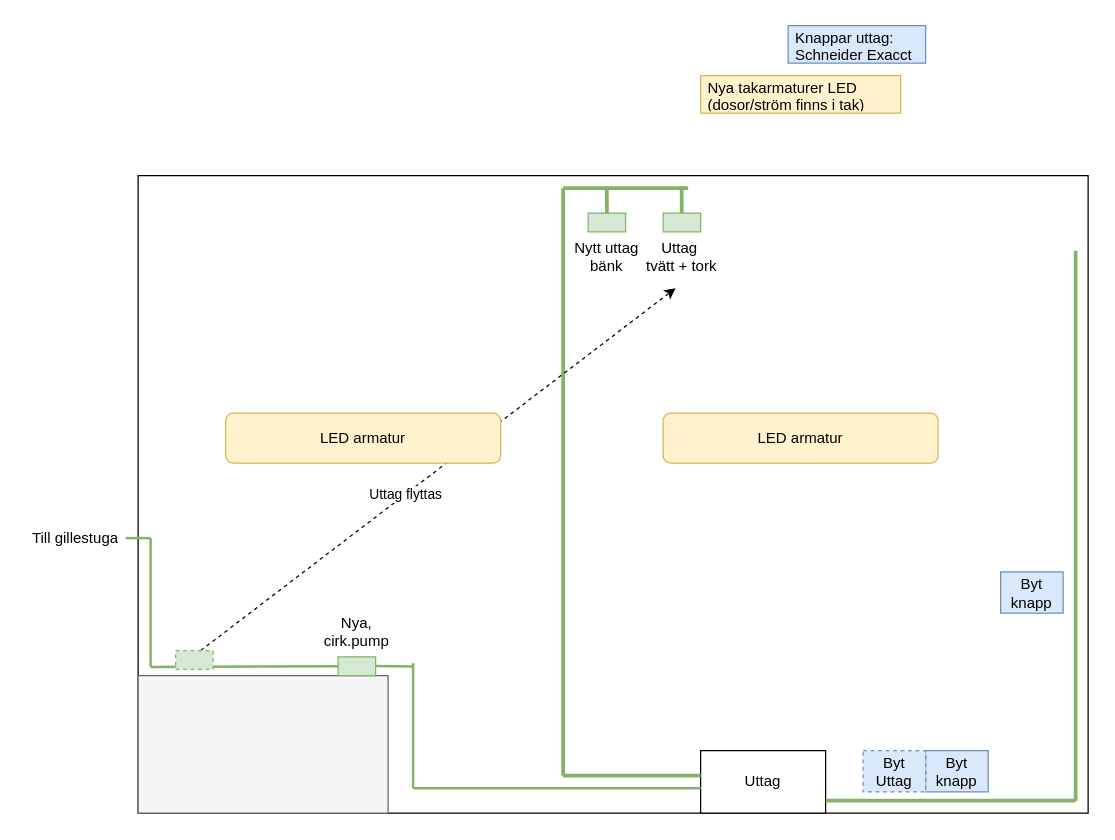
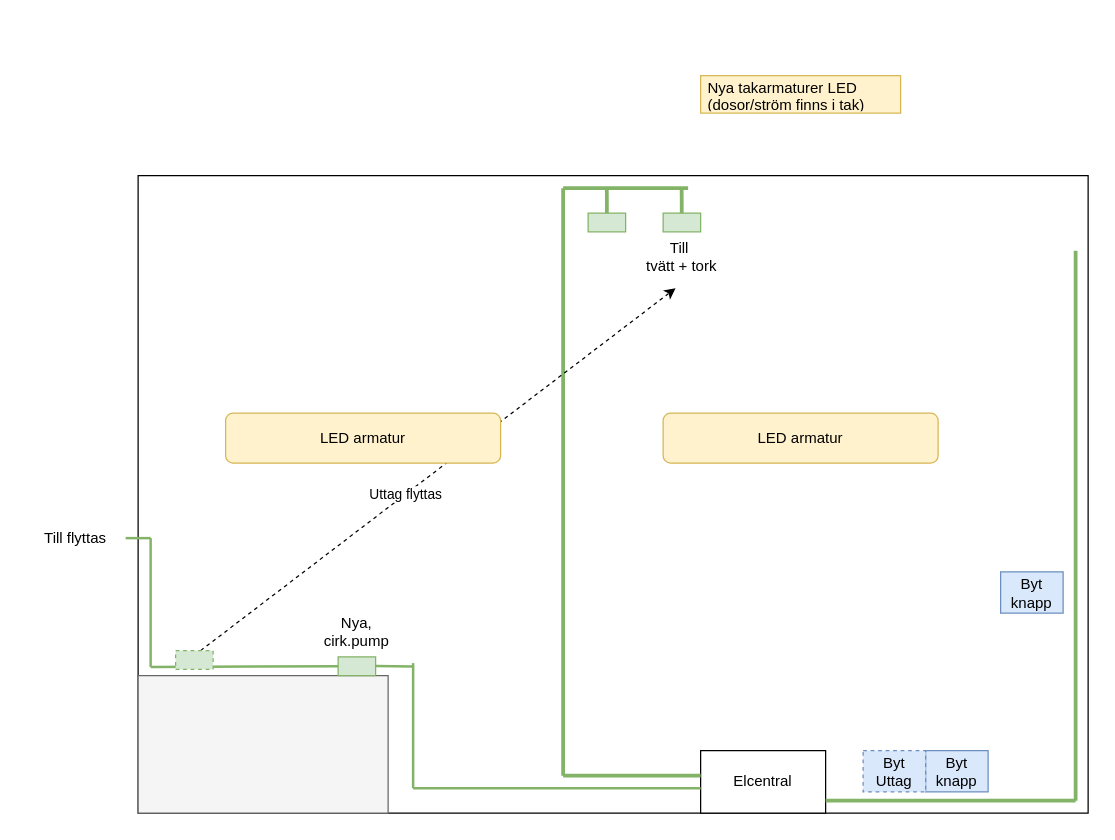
(857, 44) -> none
(607, 257) -> none
(682, 257) -> (682, 257)
(76, 538) -> (76, 538)
(763, 782) -> (763, 782)
